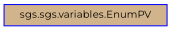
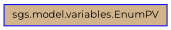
(86, 15) -> (86, 15)
